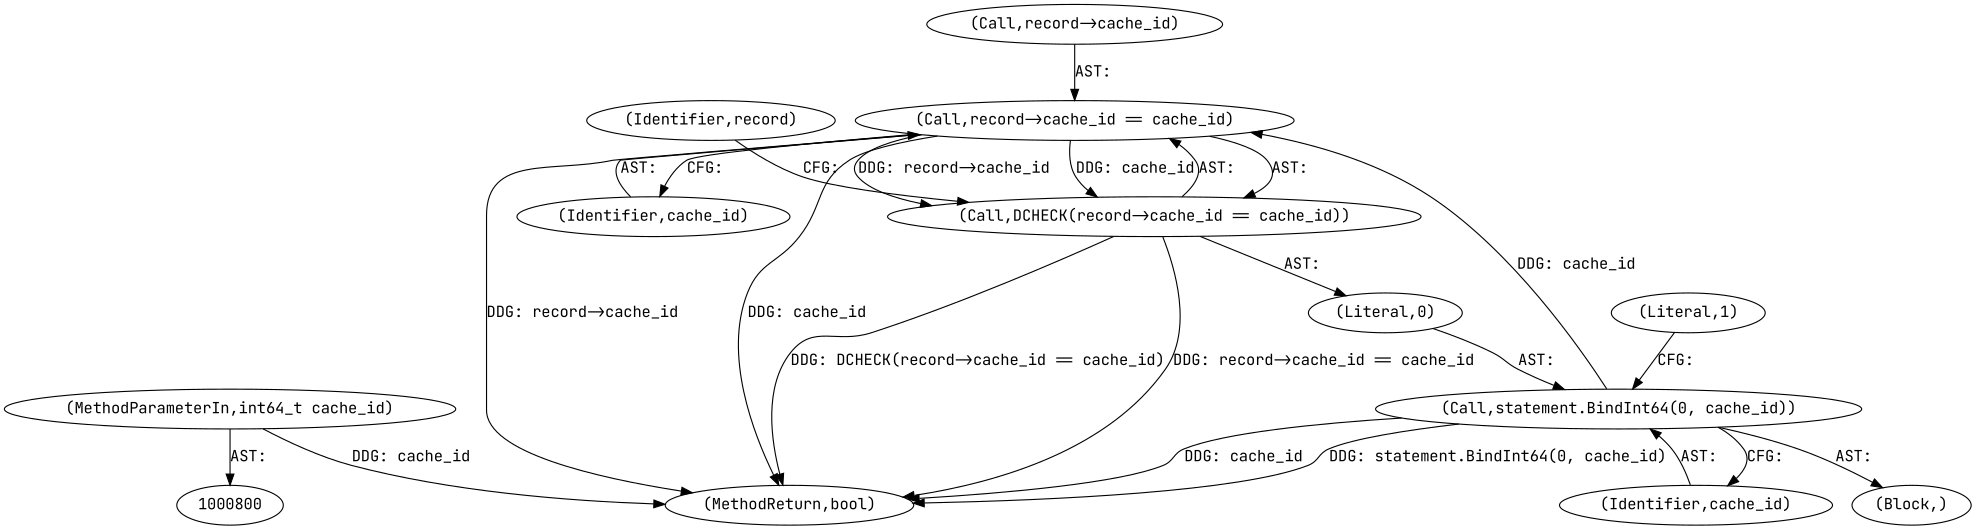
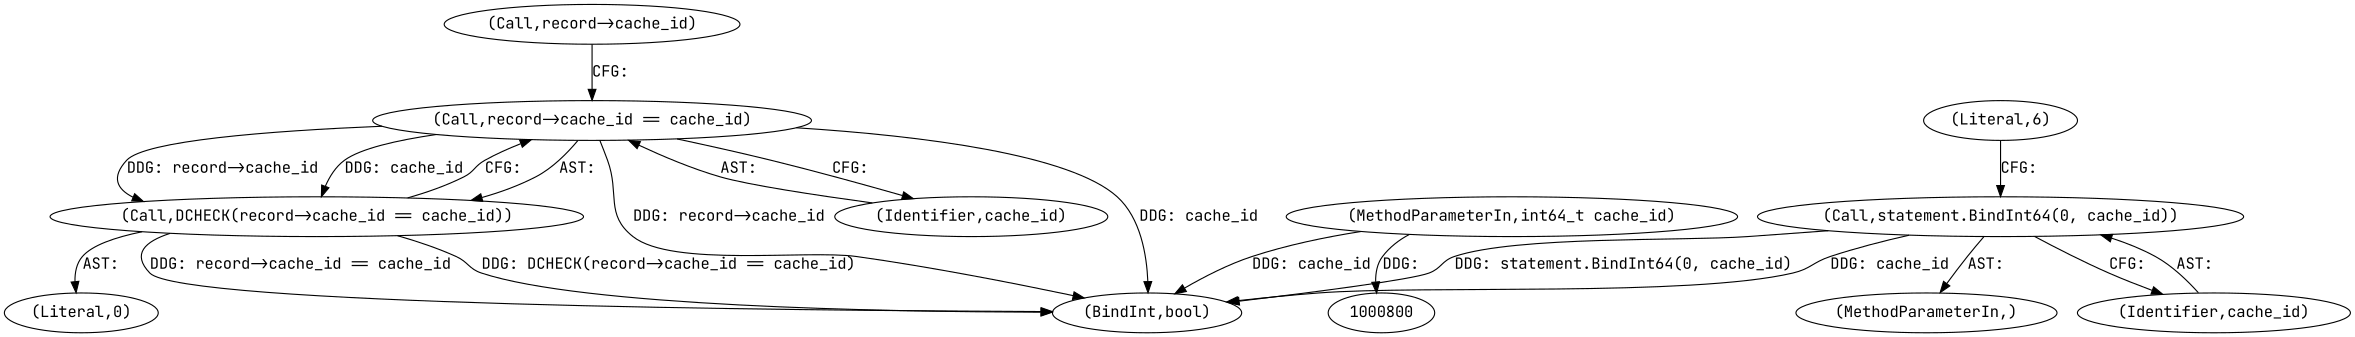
(1098, 72) -> (615, 72)
(711, 121) -> none
(1222, 169) -> (508, 169)
(1463, 221) -> none
(1688, 313) -> (2001, 121)
(1495, 354) -> none
(253, 457) -> (1406, 265)
(789, 505) -> (1147, 313)
(1912, 505) -> (1926, 313)
